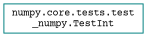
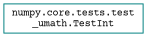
(74, 18) -> (74, 18)
